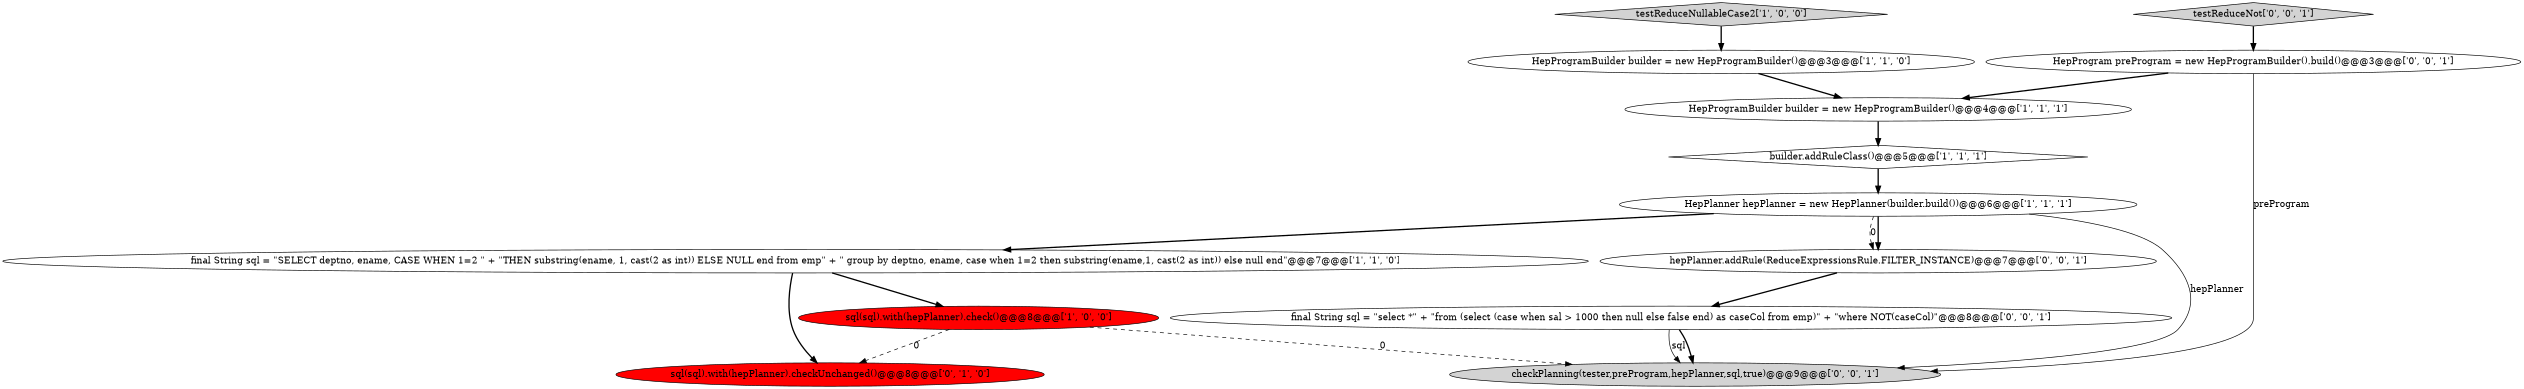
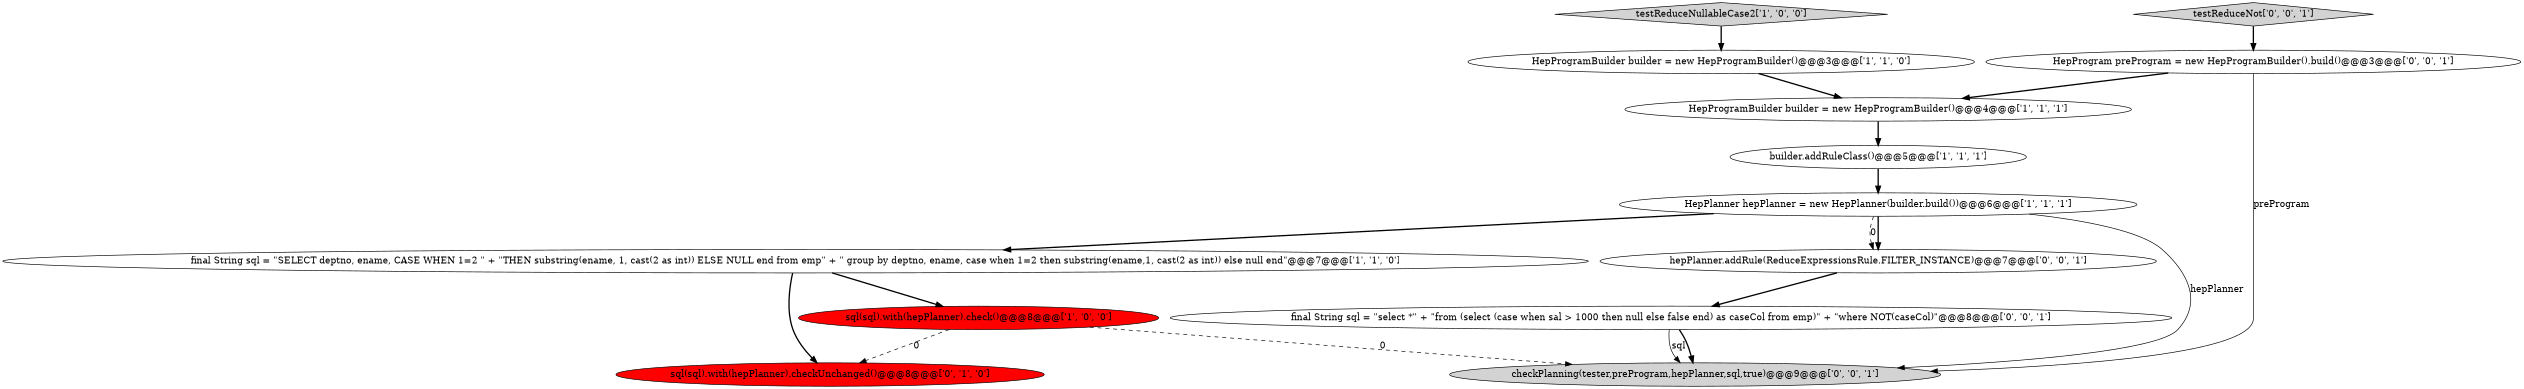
(1878, 157) -> (1878, 157)
